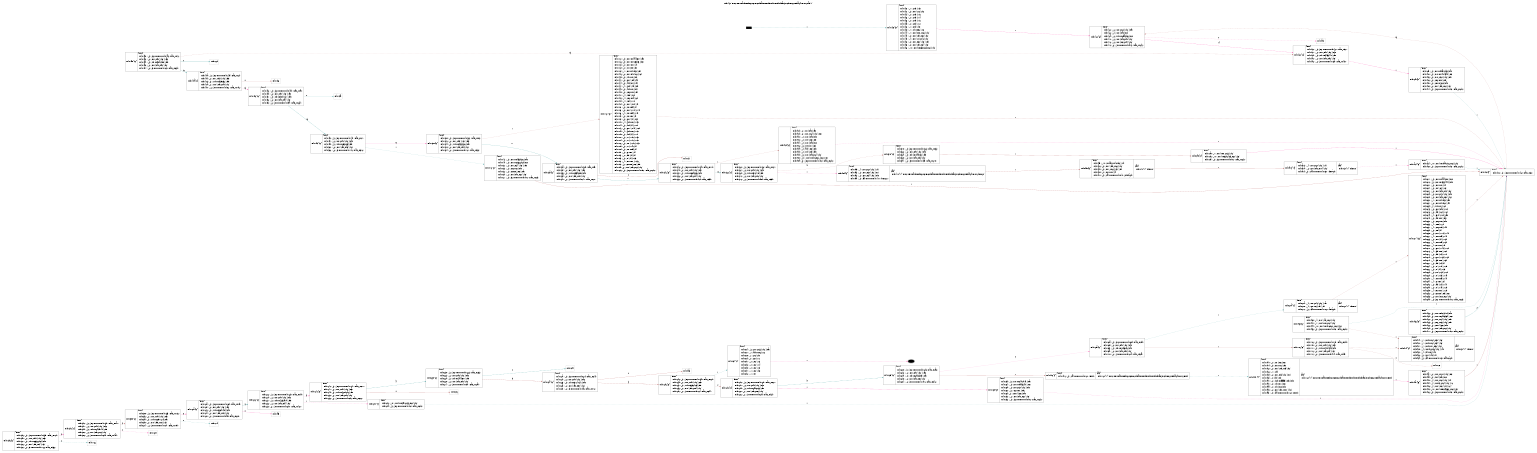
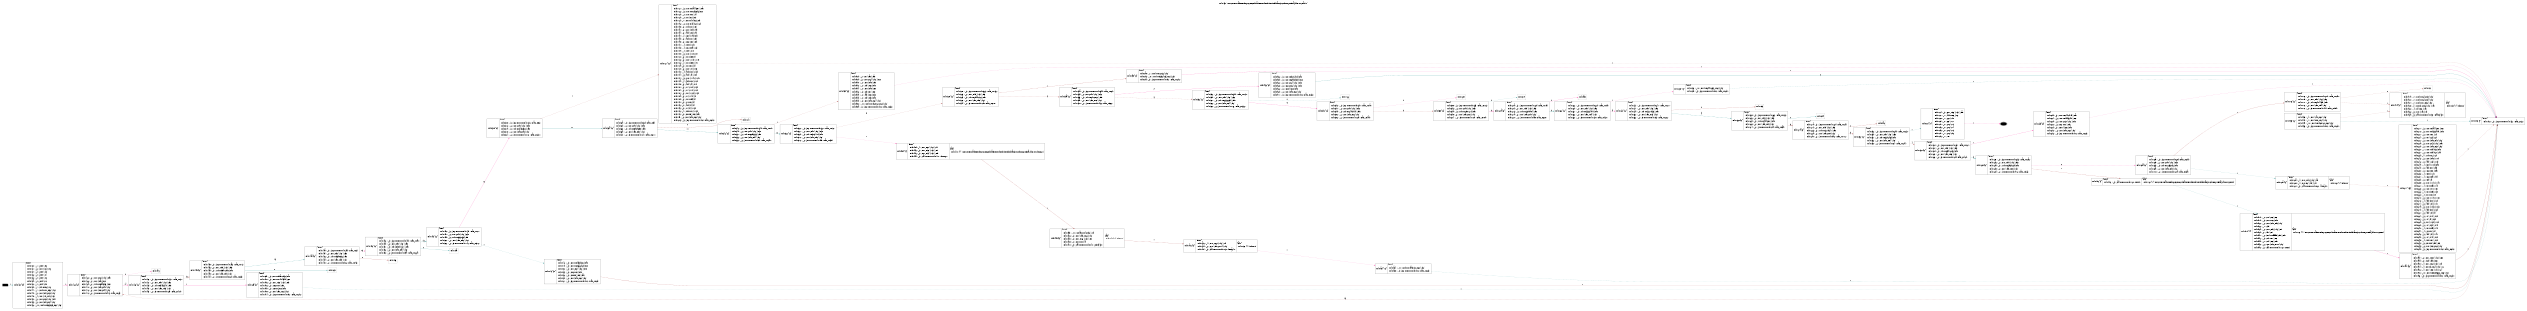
(736, 54) -> (186, 278)
none -> (1087, 97)
